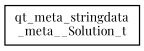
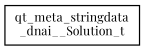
(72, 25) -> (72, 25)
